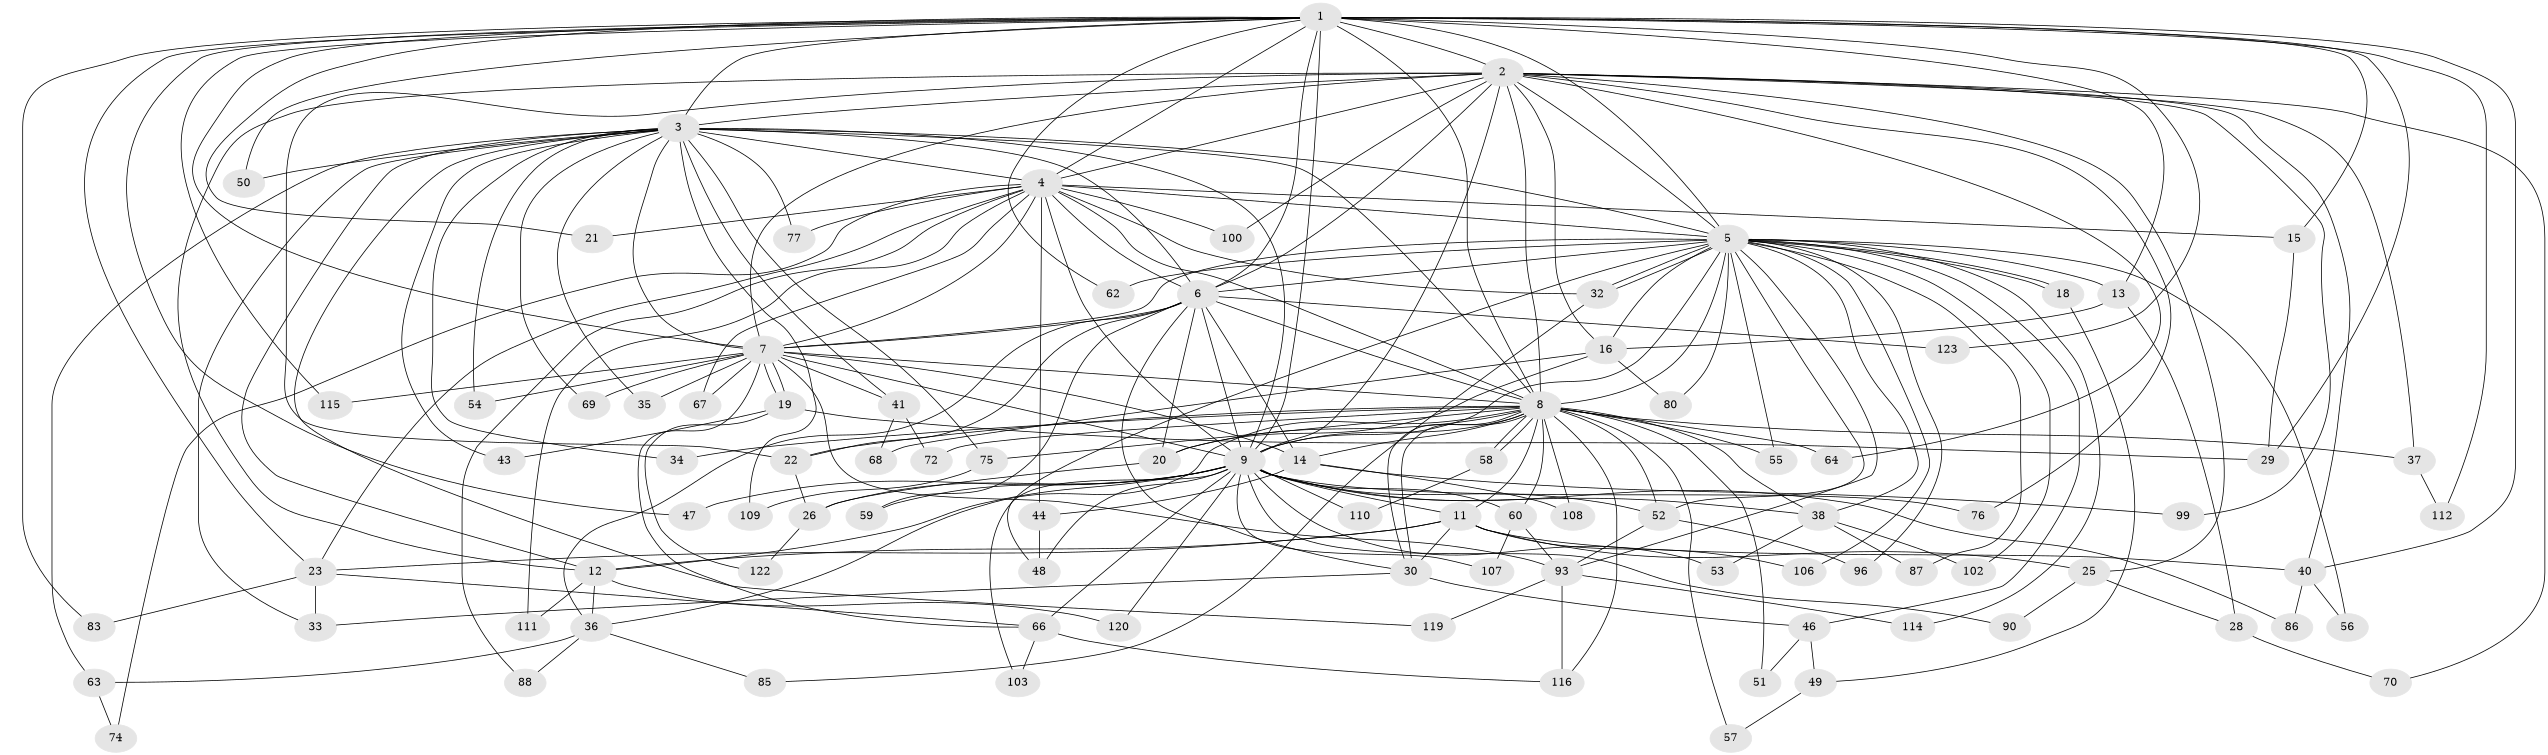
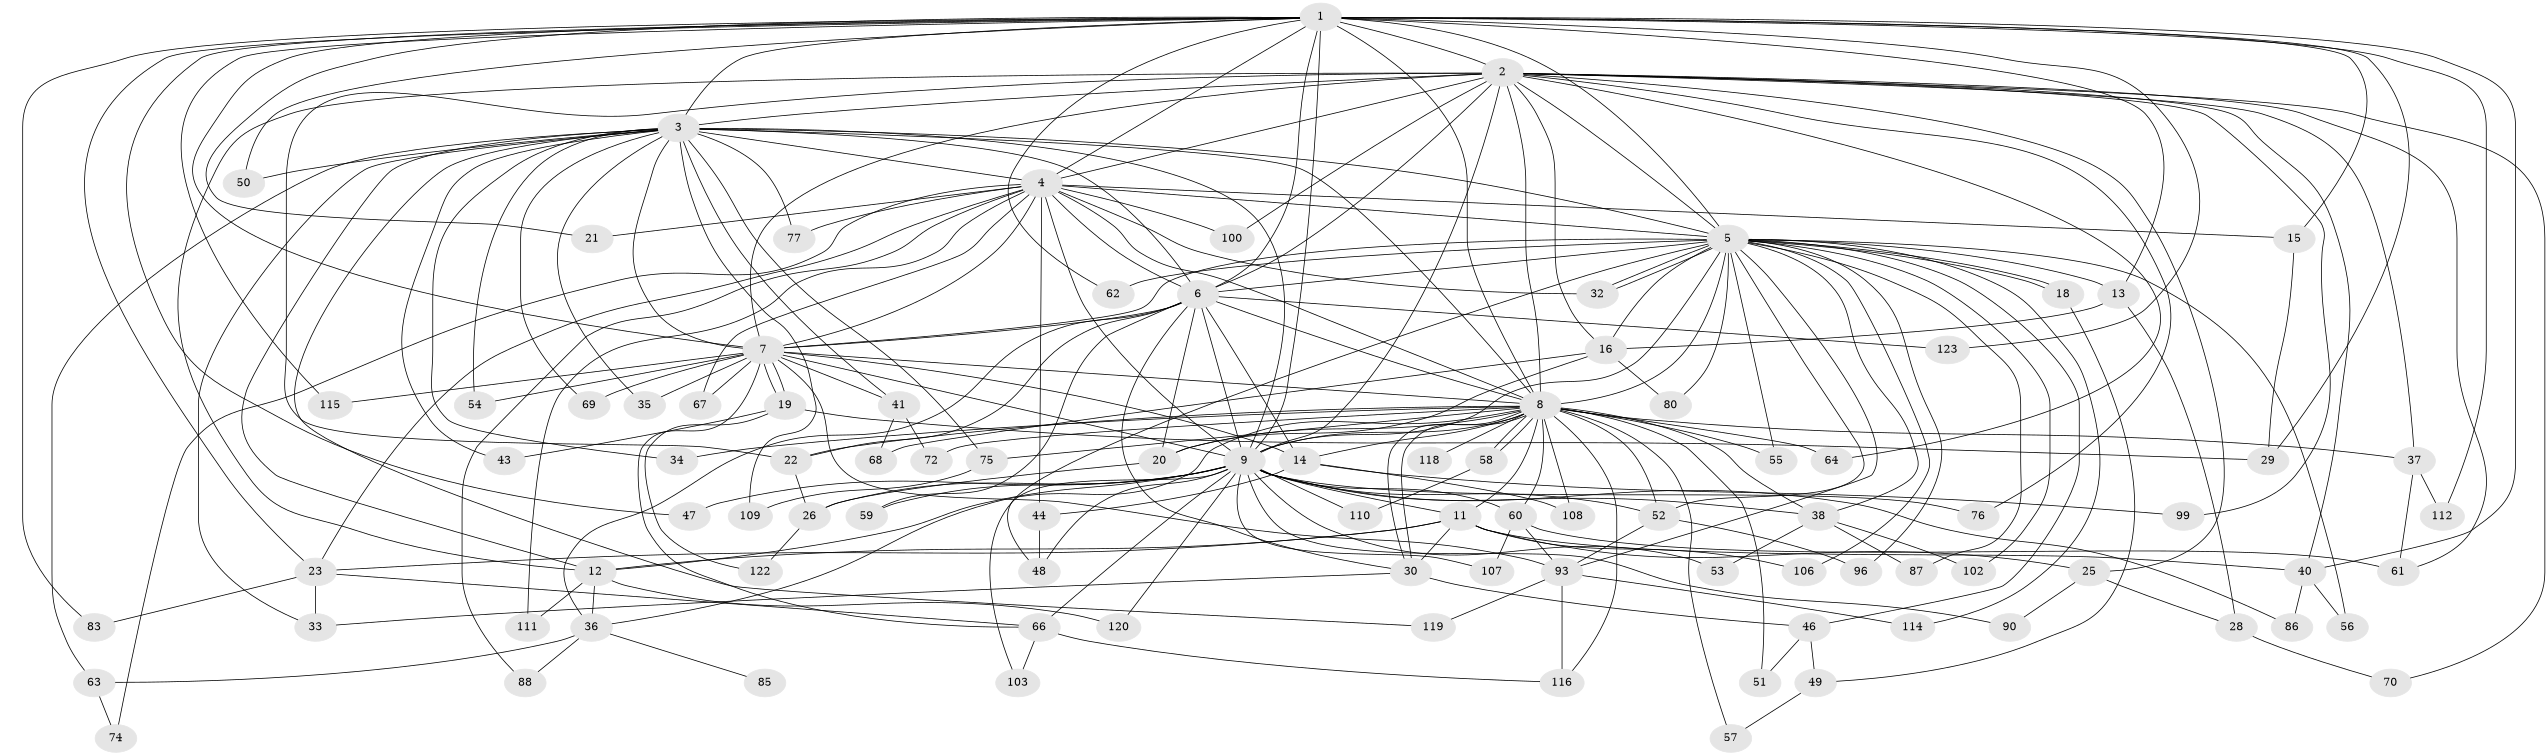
none -> (1429, 461)
none -> (2398, 572)
(1230, 596) -> none
